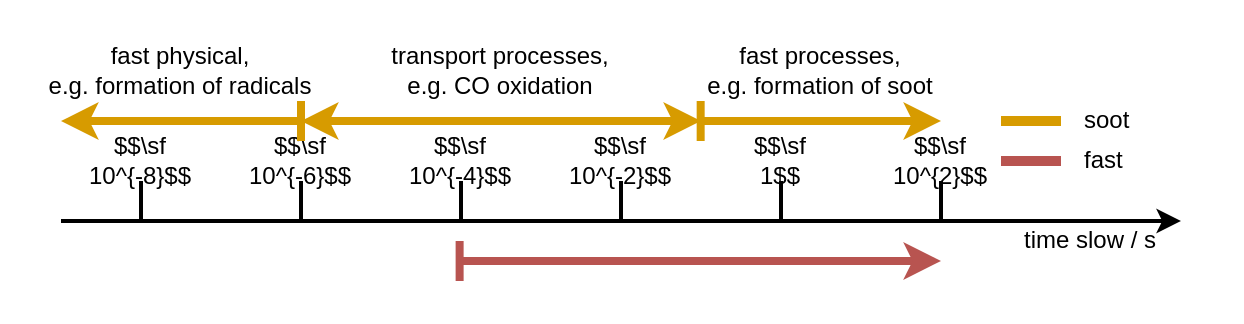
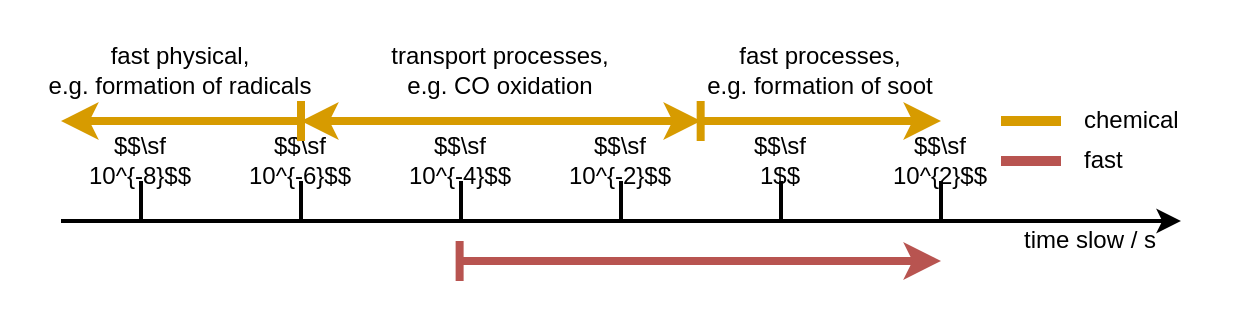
(1112, 121) -> (1133, 121)
